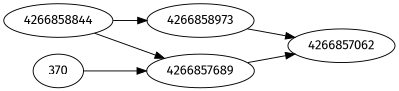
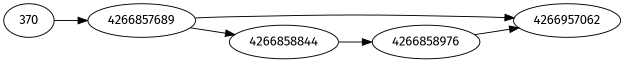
(201, 21) -> (426, 42)
(125, 44) -> (208, 31)
(341, 46) -> (567, 21)
